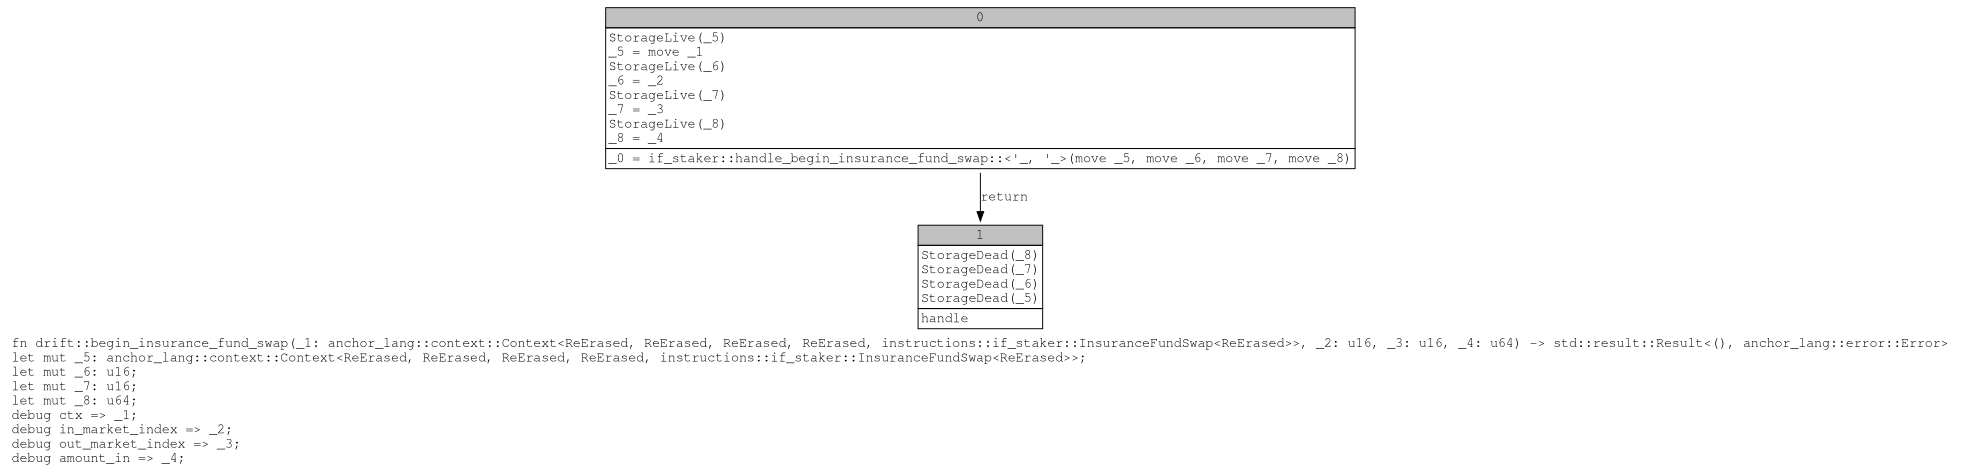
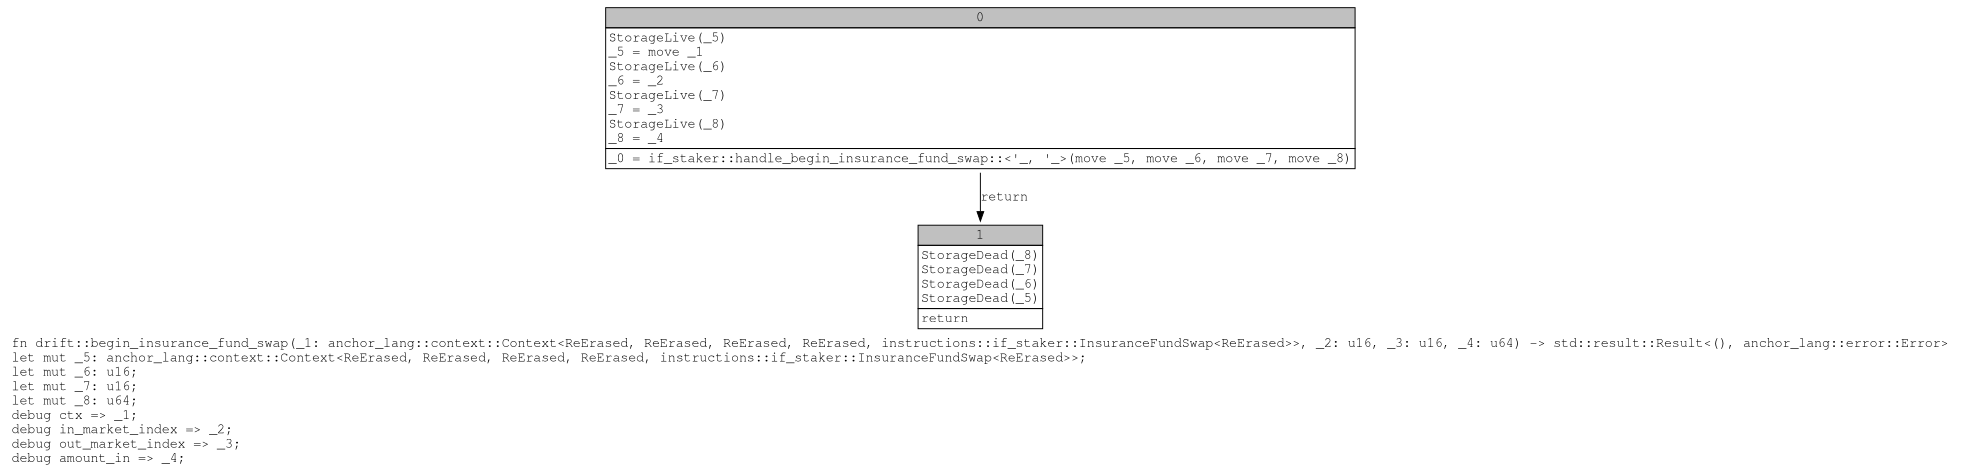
(945, 318) -> (945, 318)
